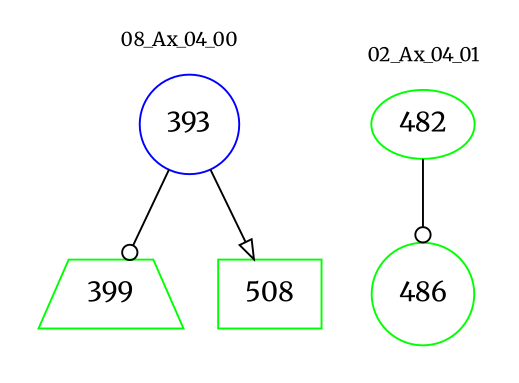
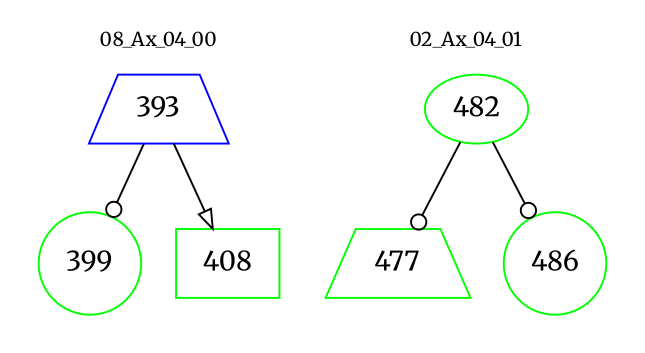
(189, 124) -> (159, 109)
none -> (398, 263)
(111, 294) -> (90, 263)
(270, 294) -> (228, 263)
